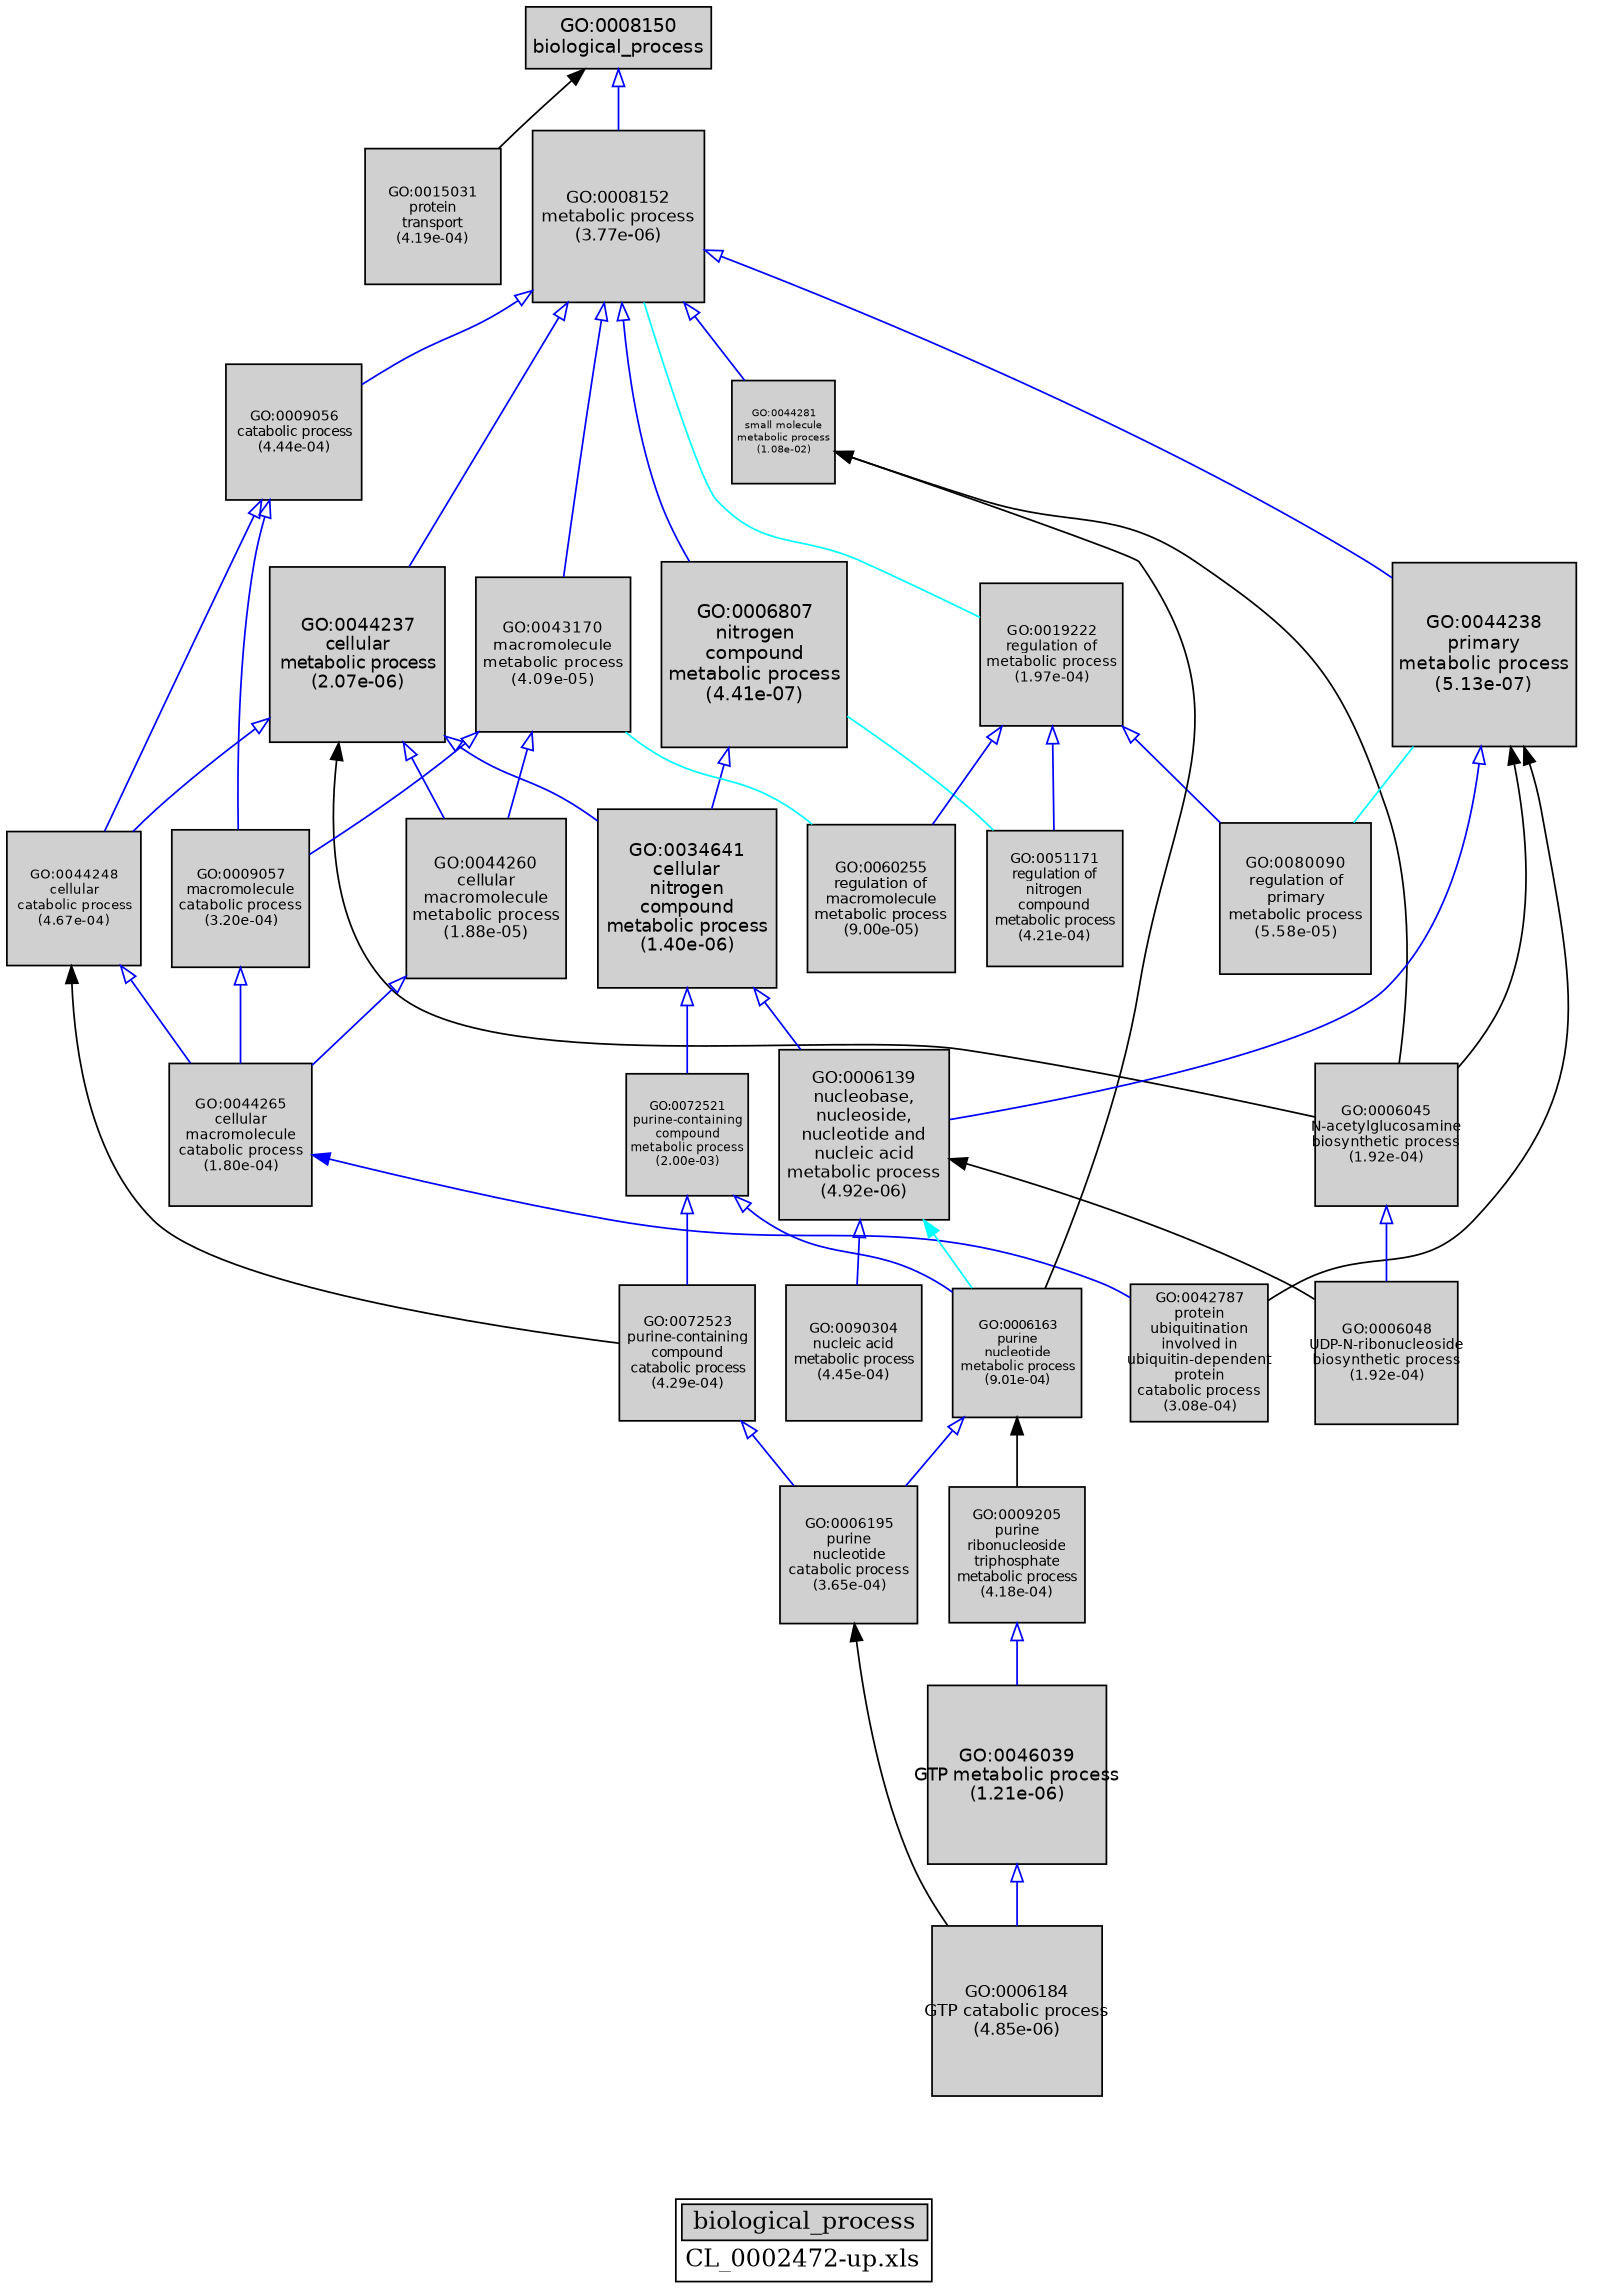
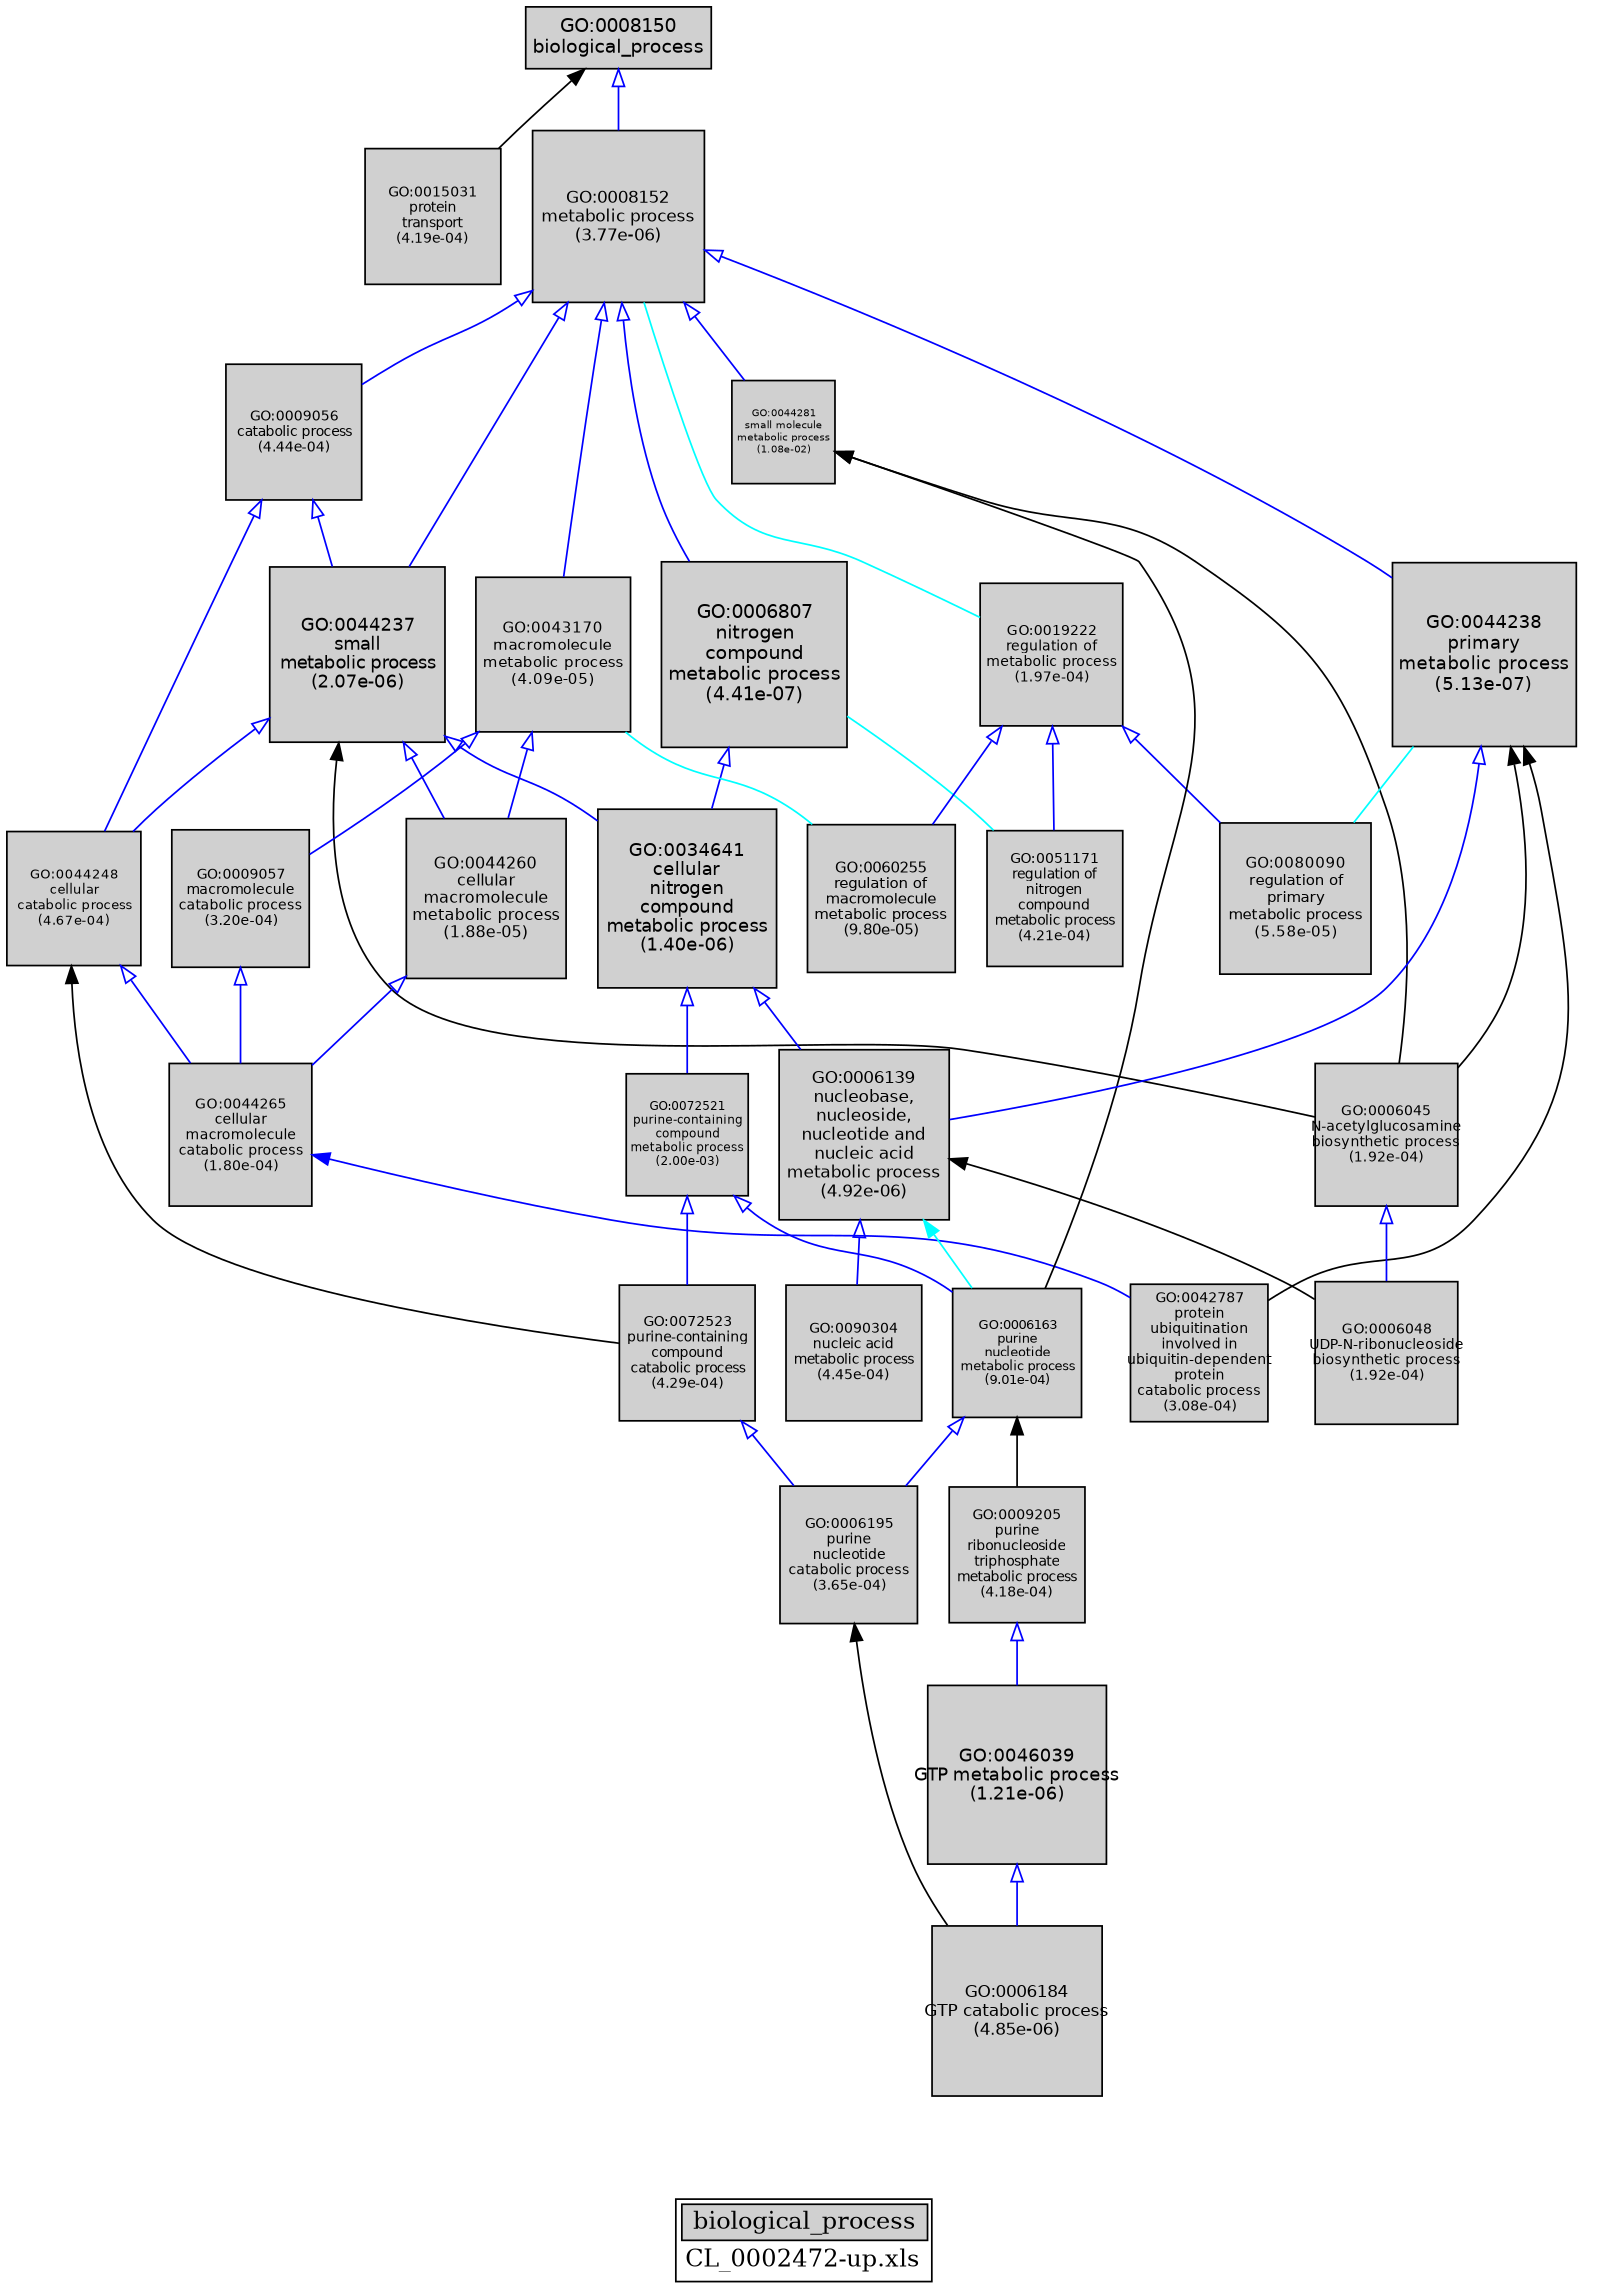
(358, 644) -> (358, 644)
(242, 672) -> (325, 542)
(881, 930) -> (881, 930)
